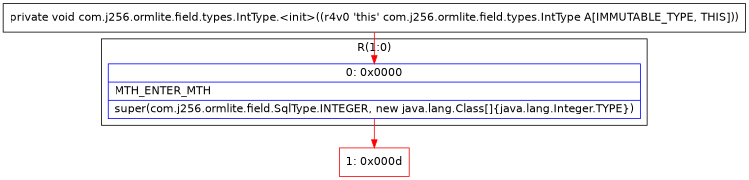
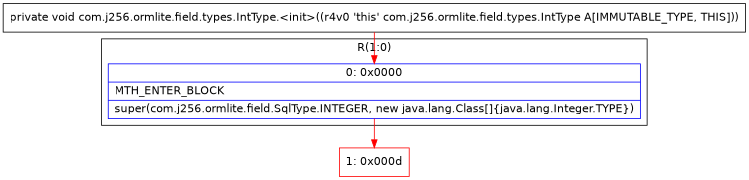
(163, 91) -> (170, 91)
